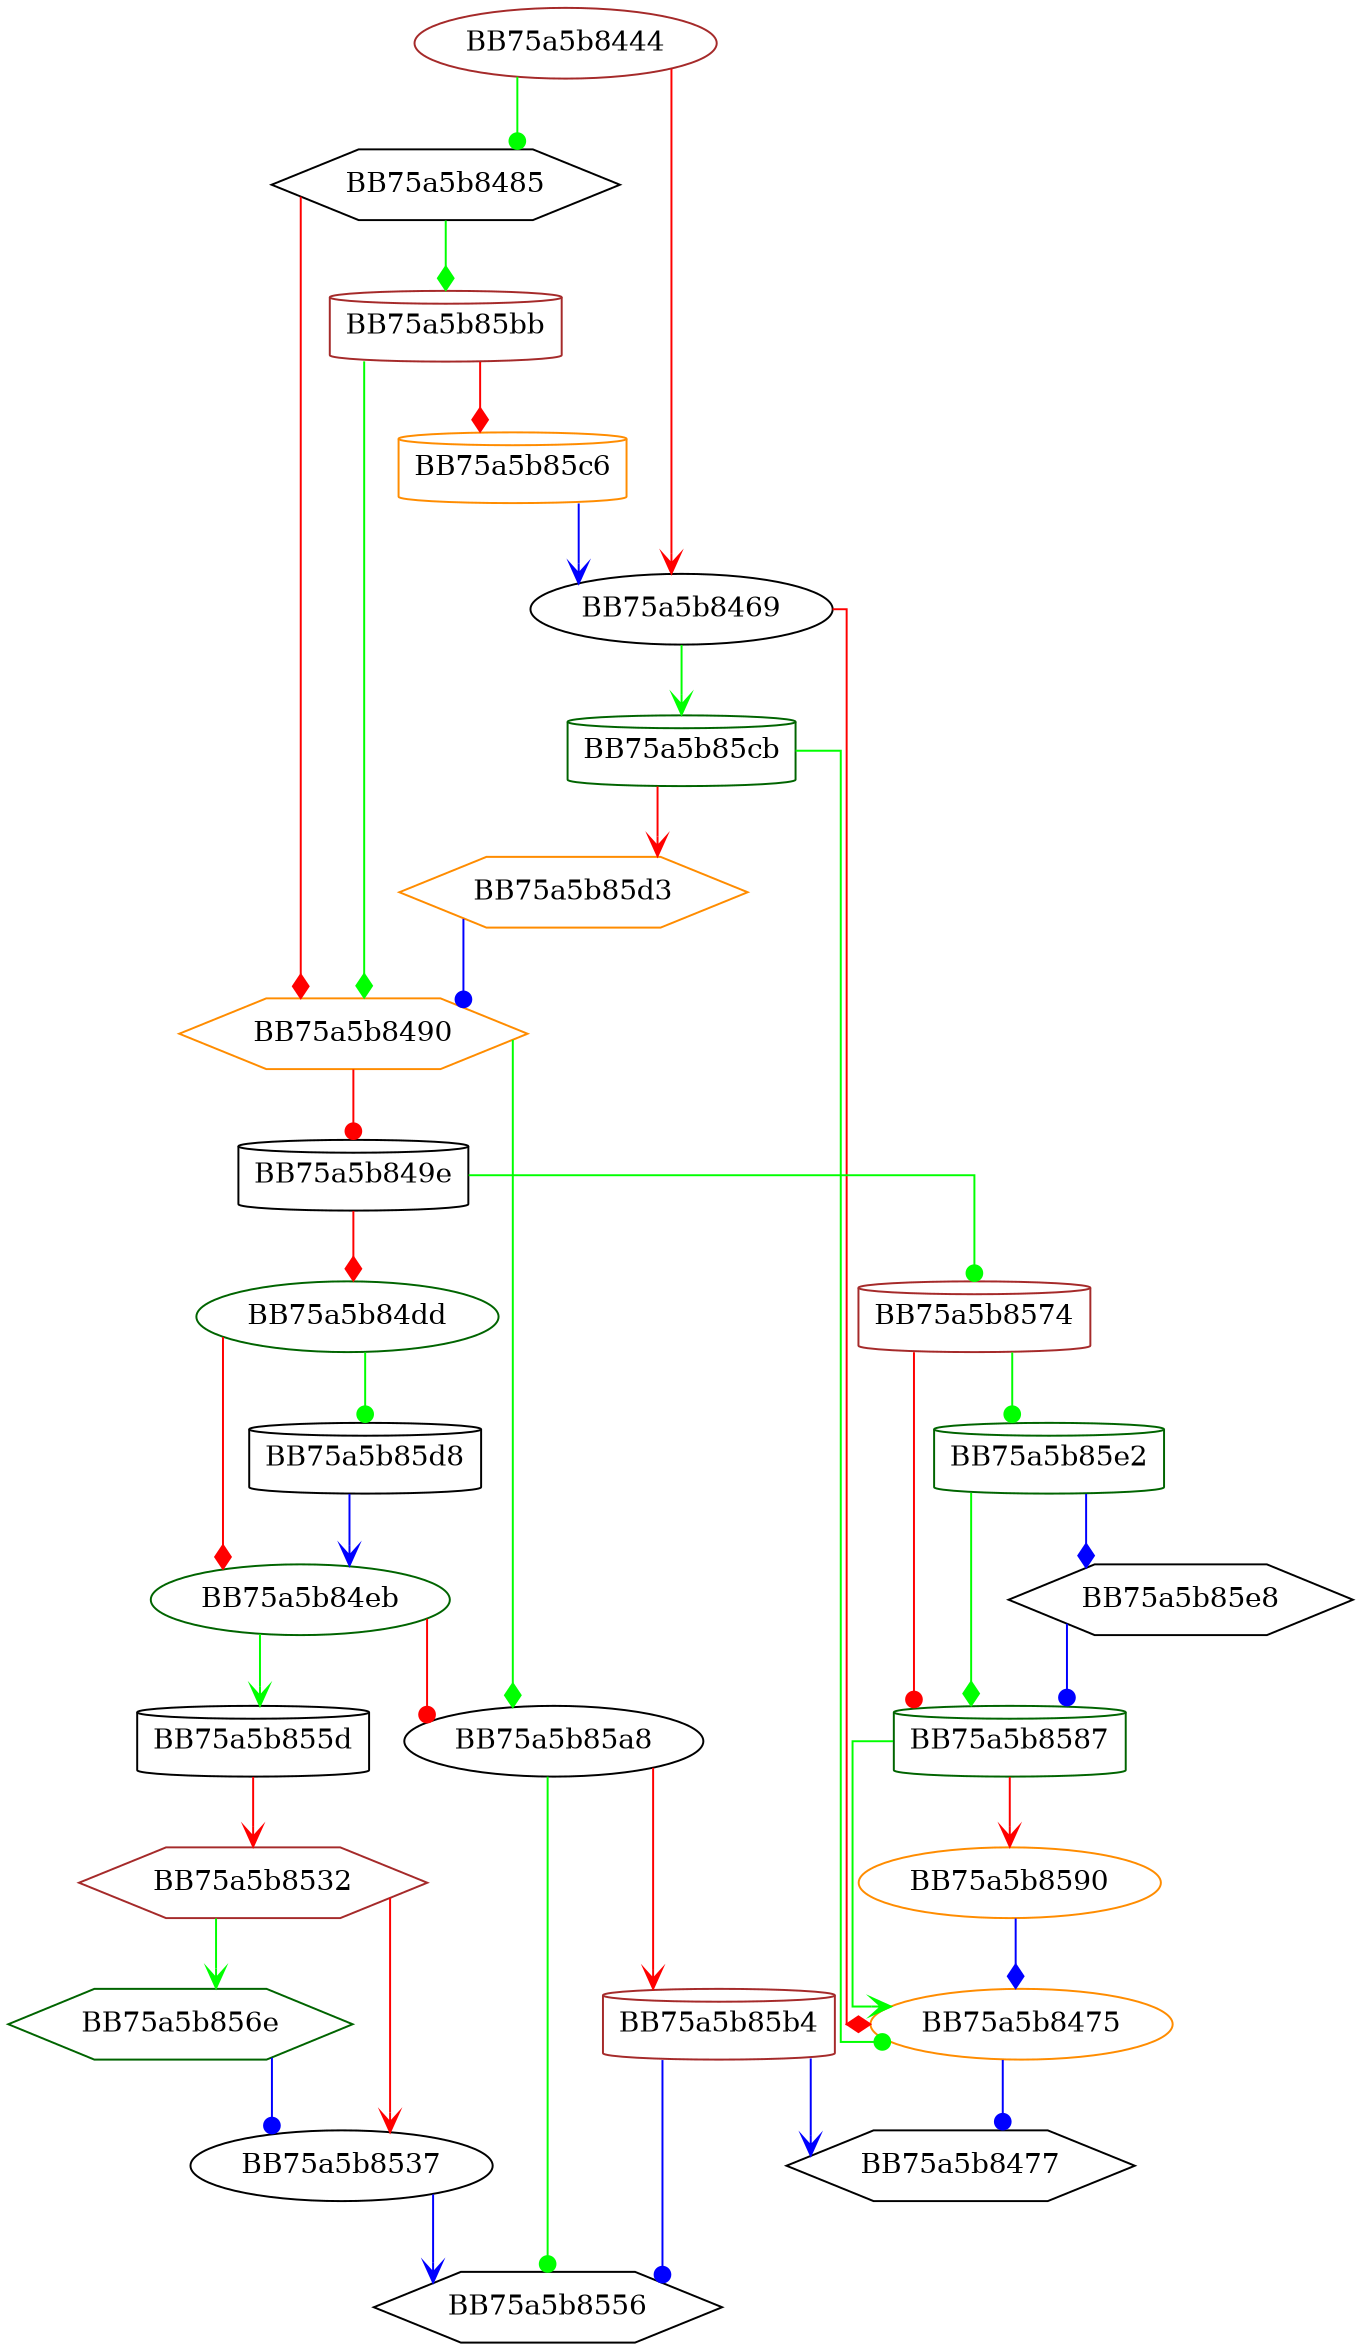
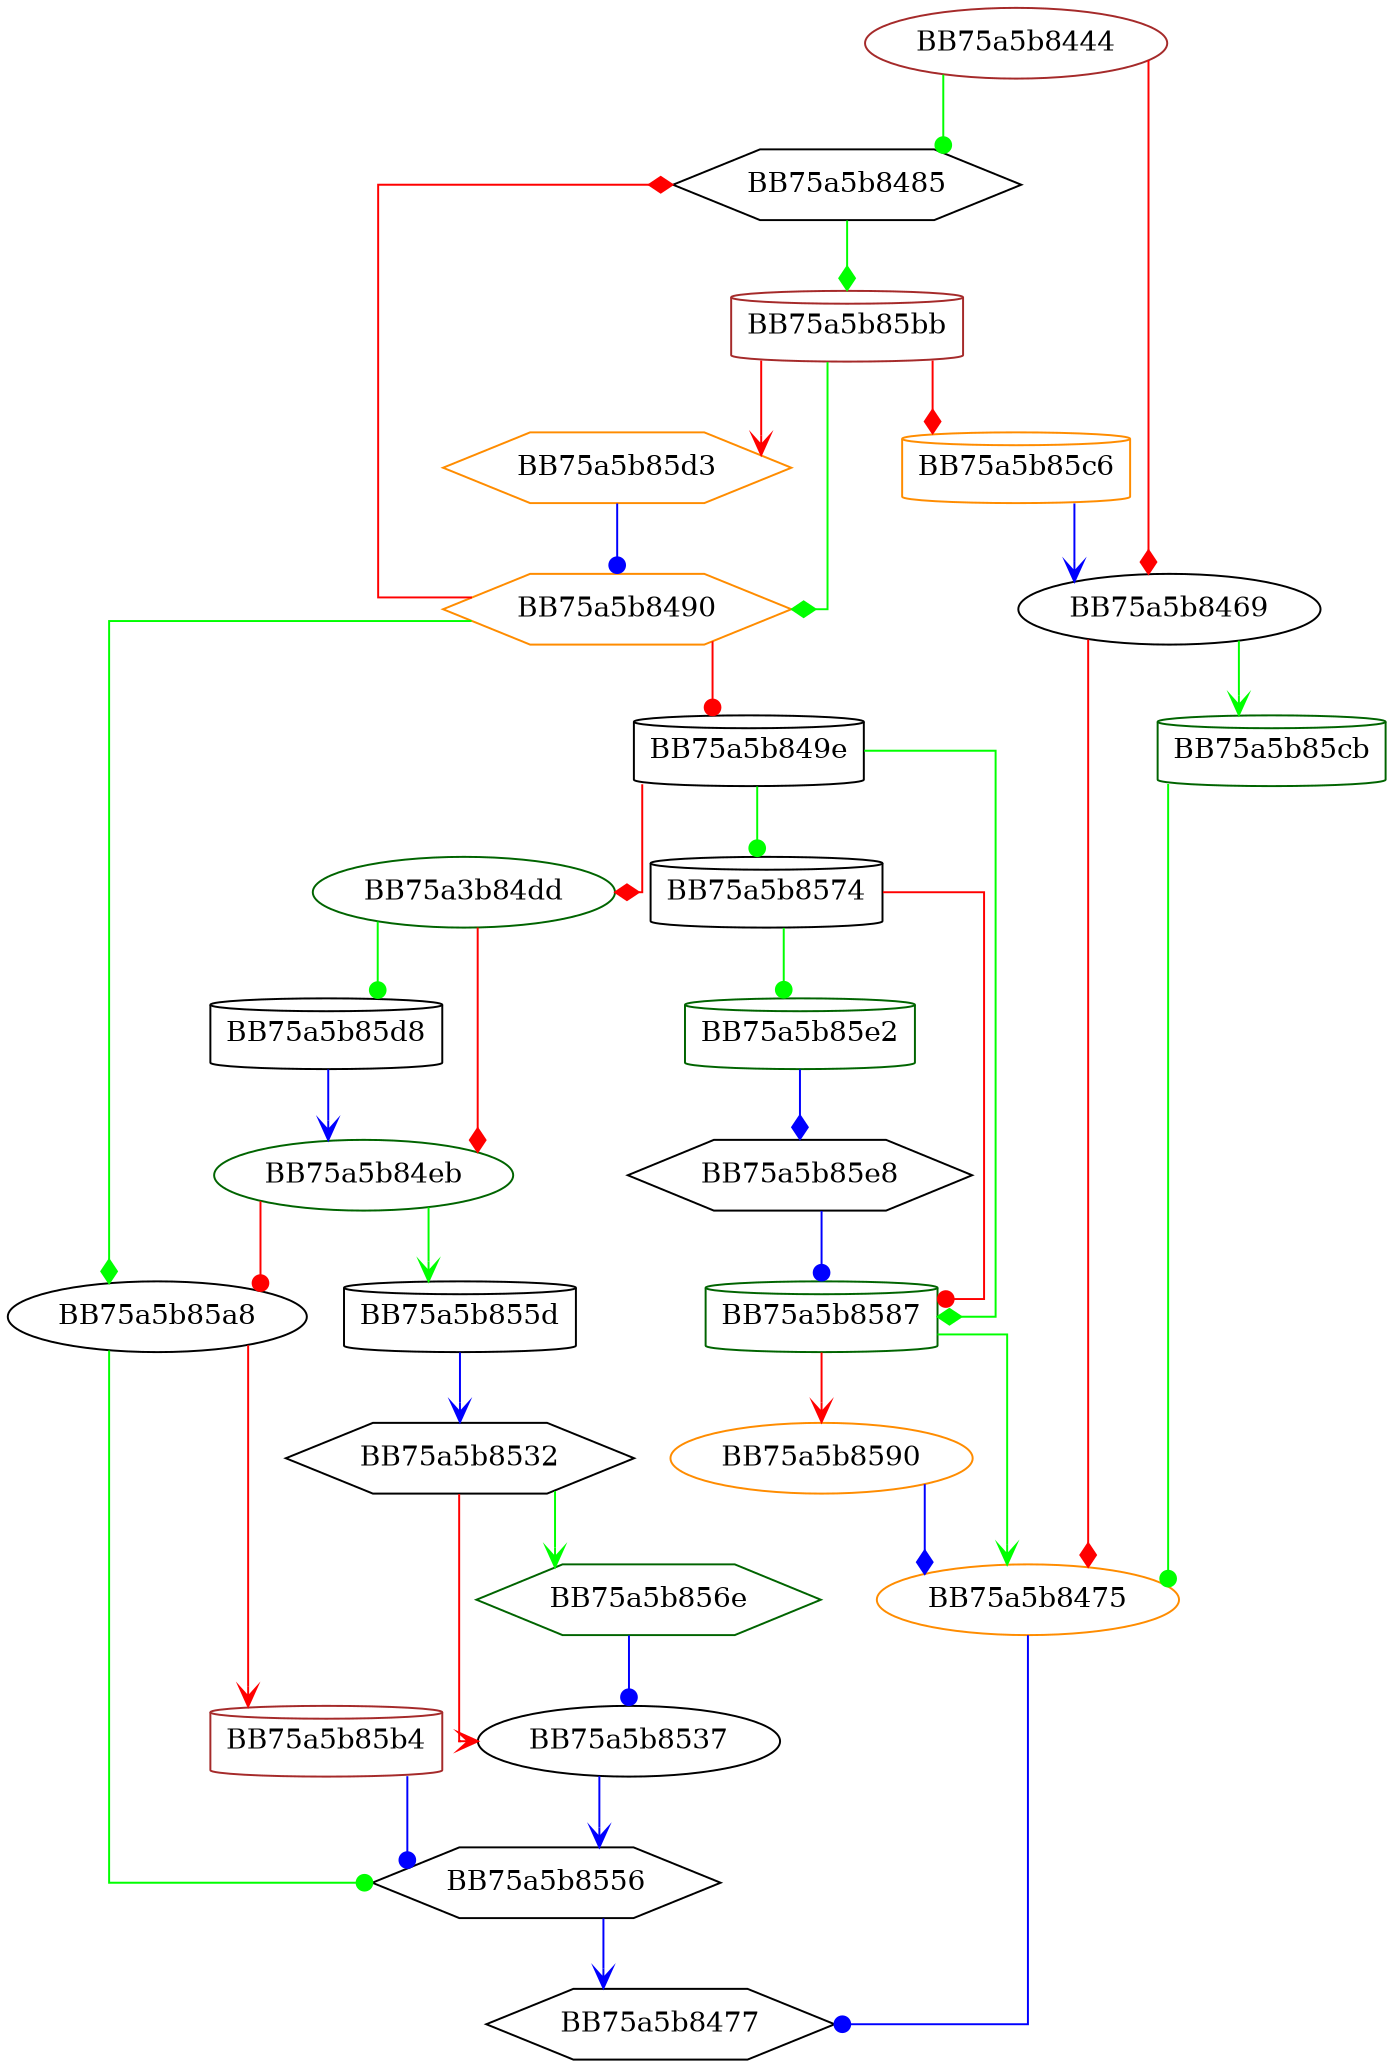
(671, 311) -> (1148, 305)
(301, 586) -> (378, 303)
(658, 811) -> (761, 398)
(347, 1317) -> (464, 892)
(974, 1317) -> (767, 892)
(971, 1587) -> (996, 876)
(253, 1802) -> (460, 1377)
(253, 1883) -> (460, 1458)
(811, 2097) -> (603, 1943)
